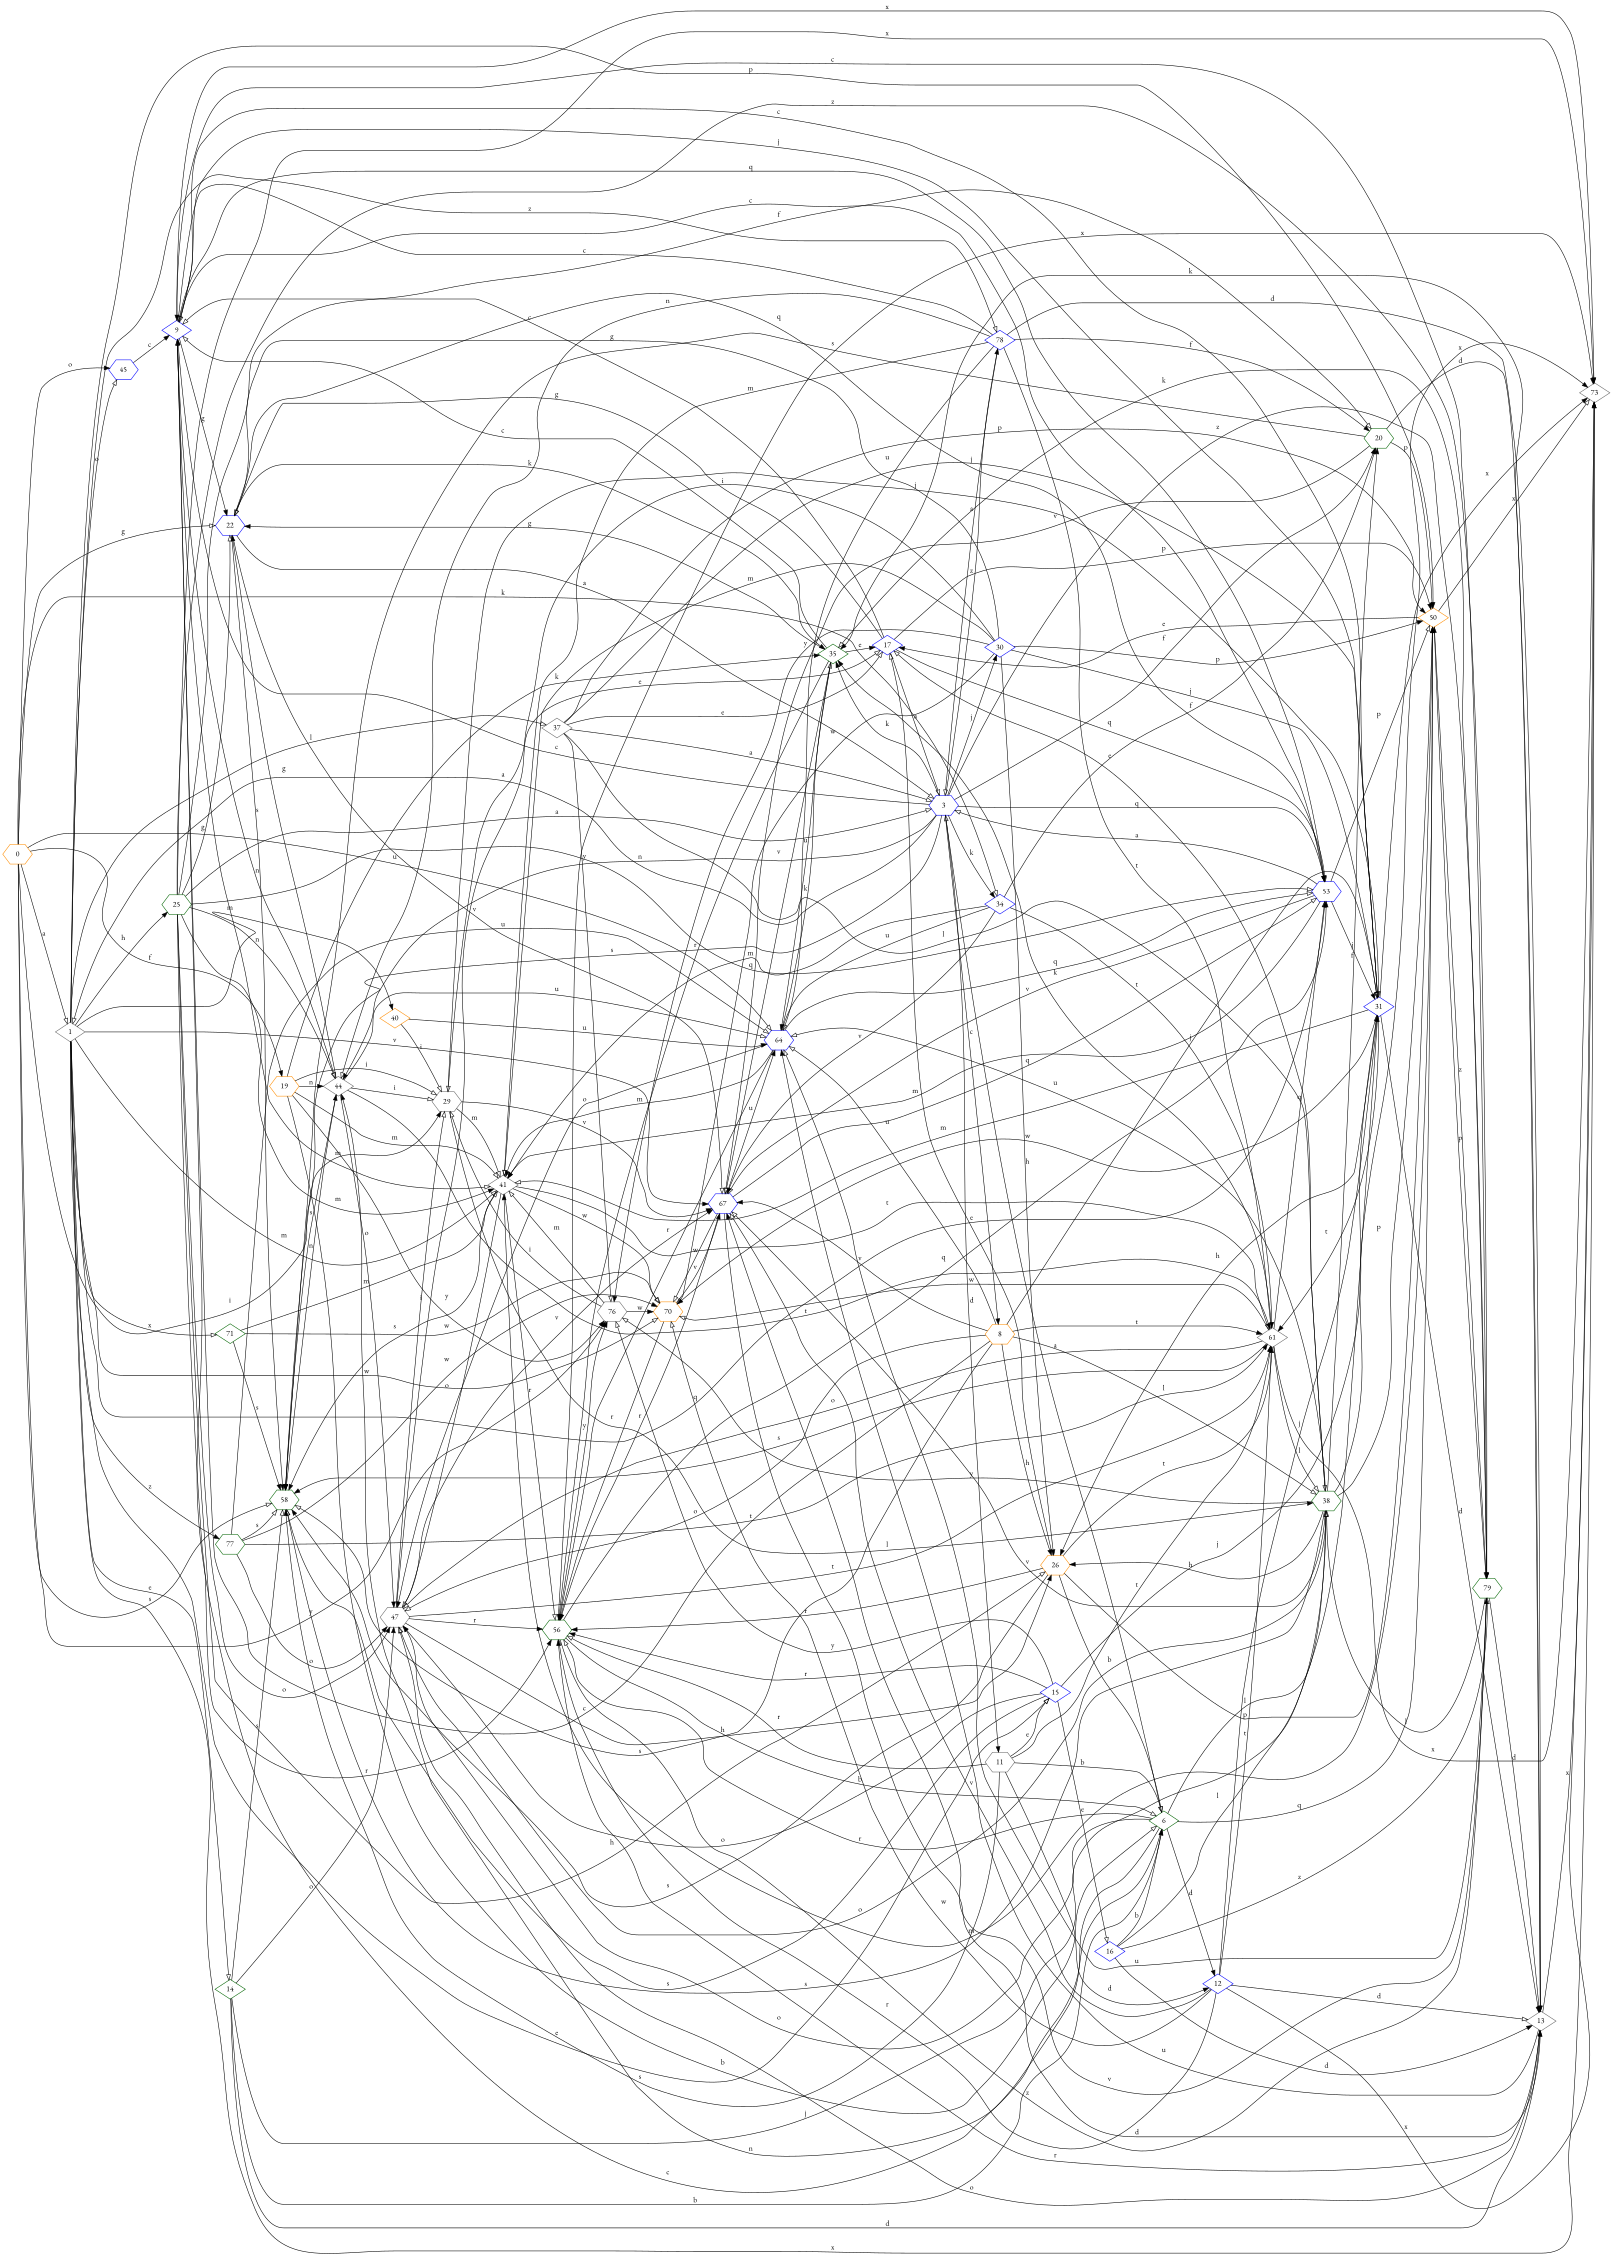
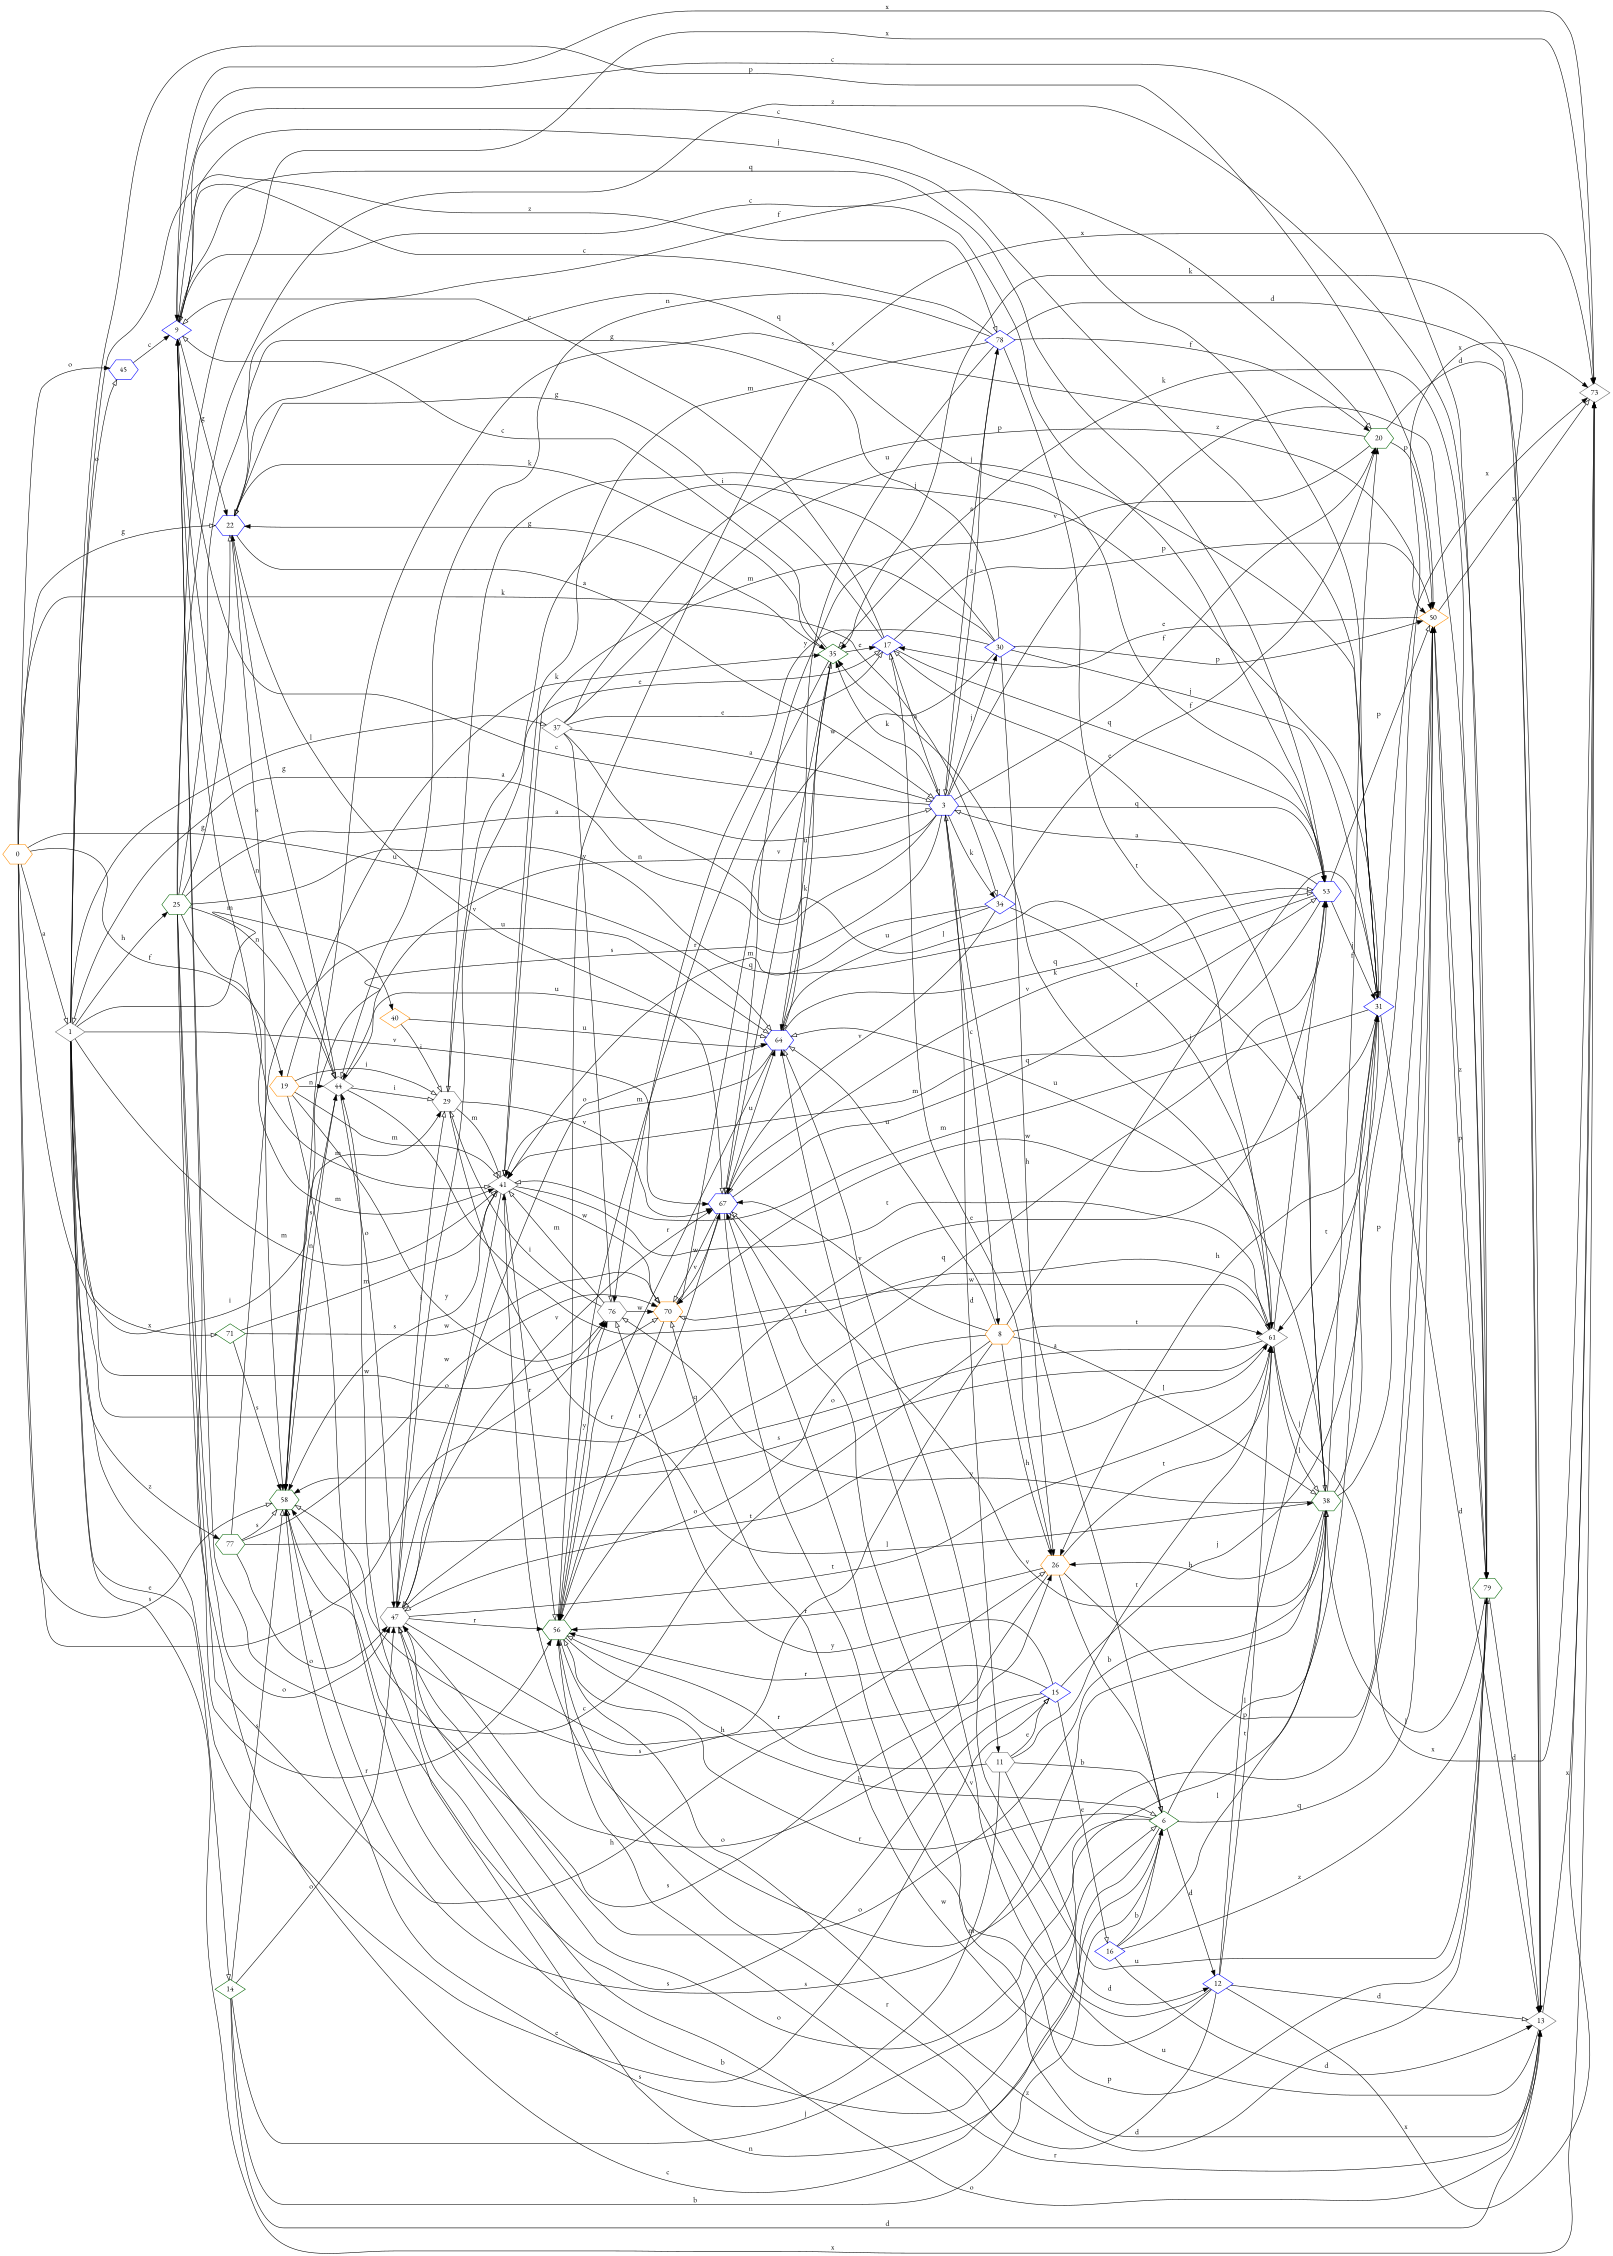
(1110, 2079) -> (1110, 2079)
